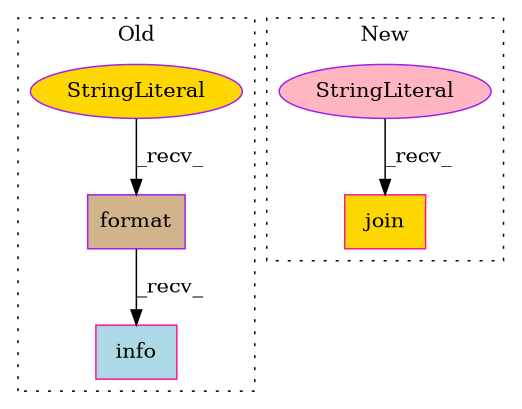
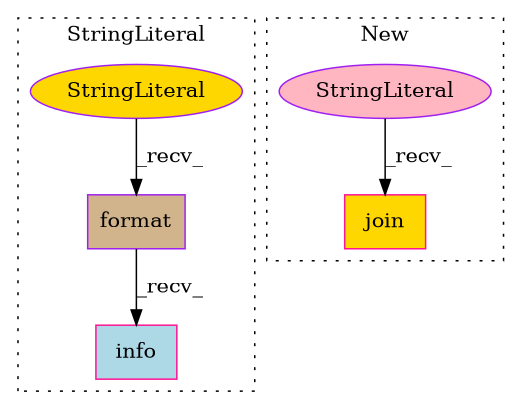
(136, 35) -> (136, 35)
